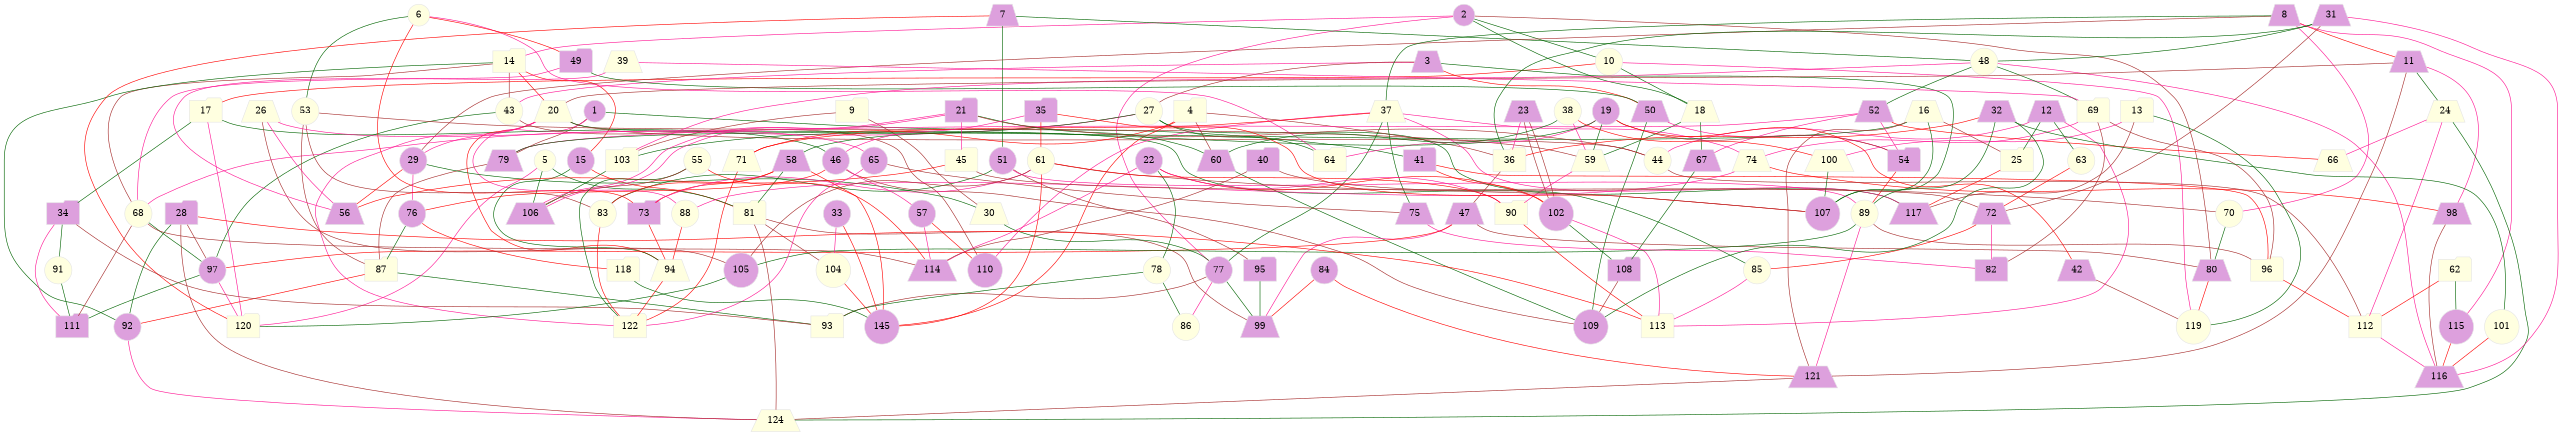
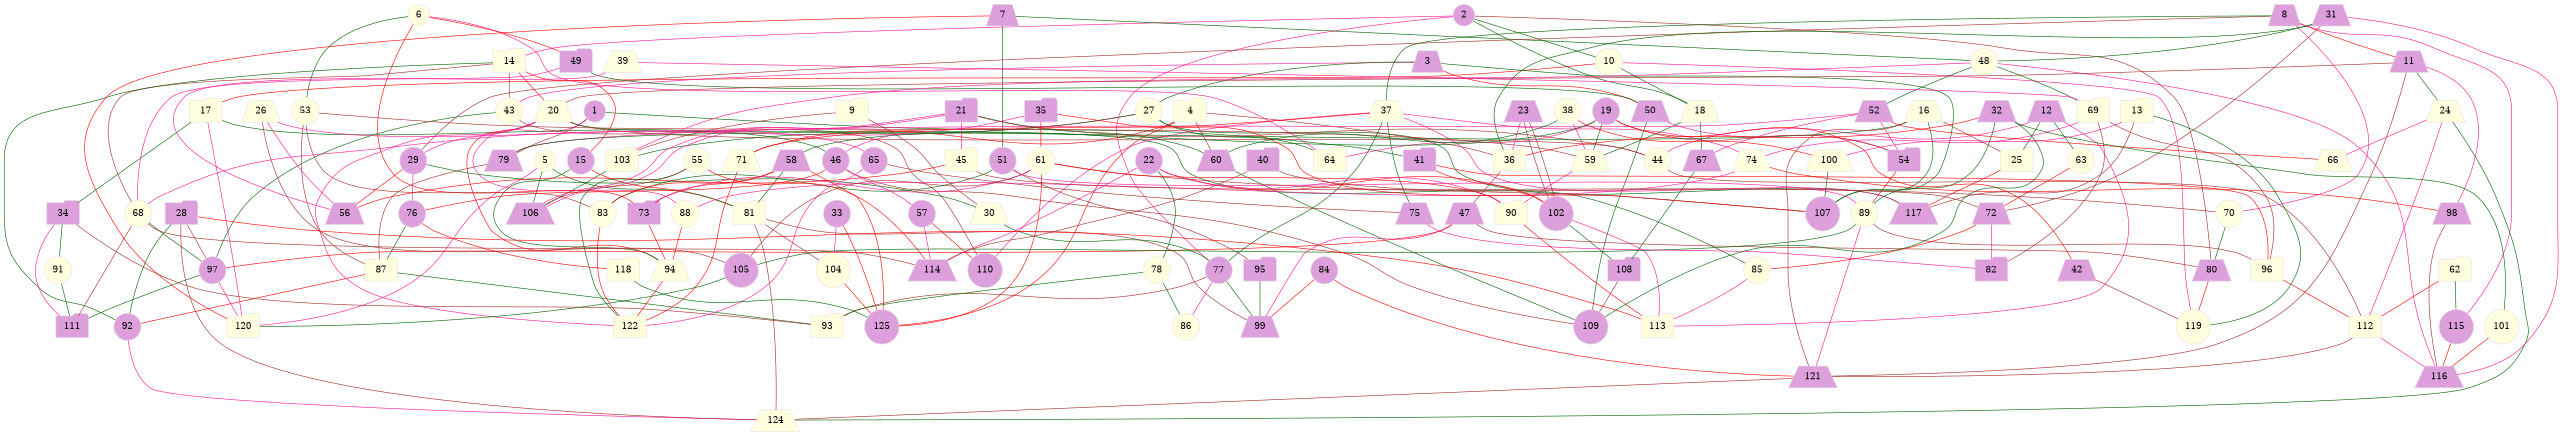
(1285, 70) -> (1285, 70)
(882, 327) -> (882, 327)
none -> (2094, 372)
